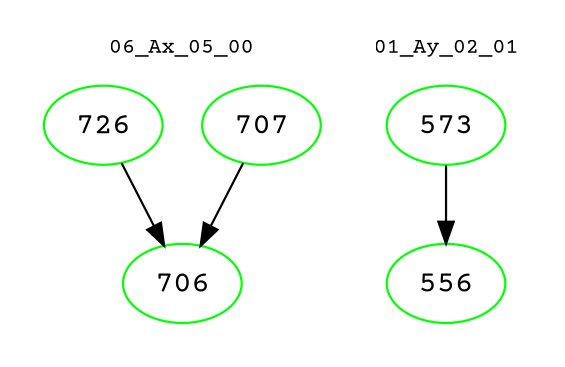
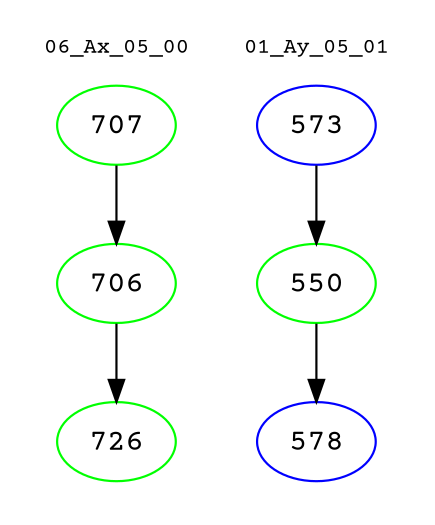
(447, 47) -> (317, 47)
(446, 125) -> (316, 125)
(138, 194) -> (116, 352)
(446, 283) -> (316, 283)
none -> (316, 442)
